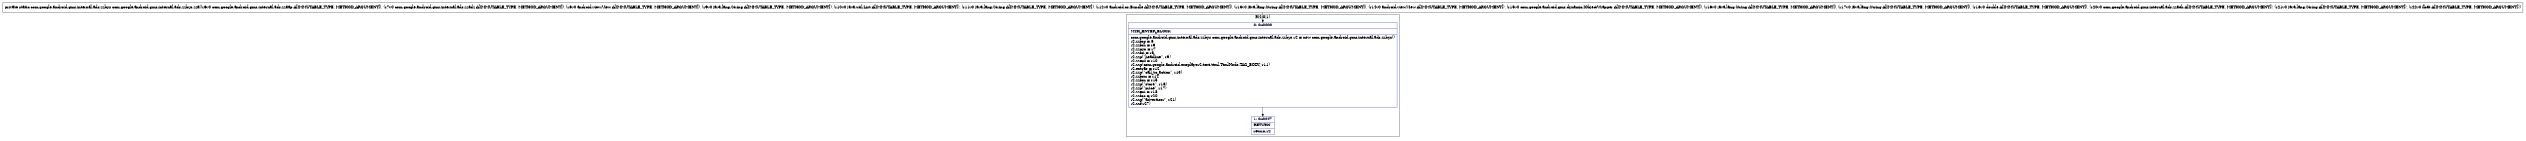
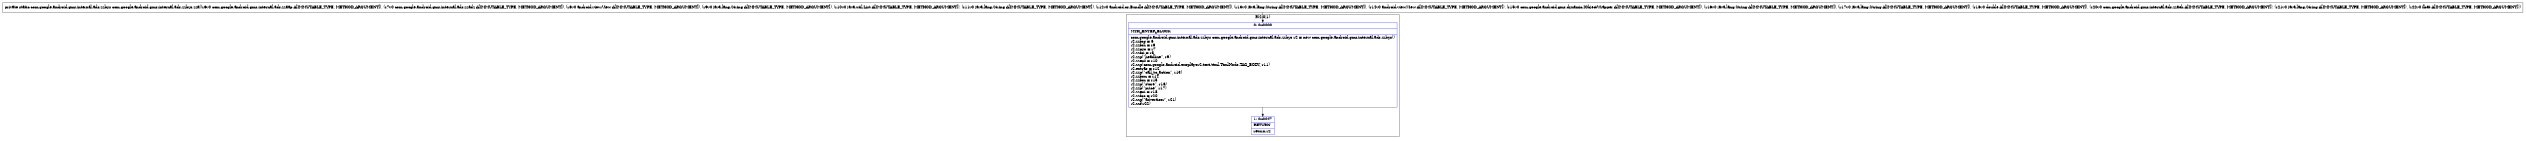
(1140, 104) -> (1140, 104)
